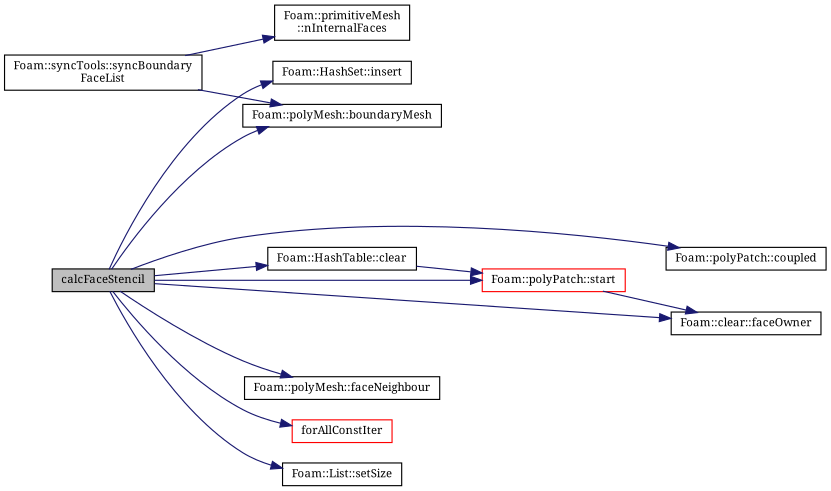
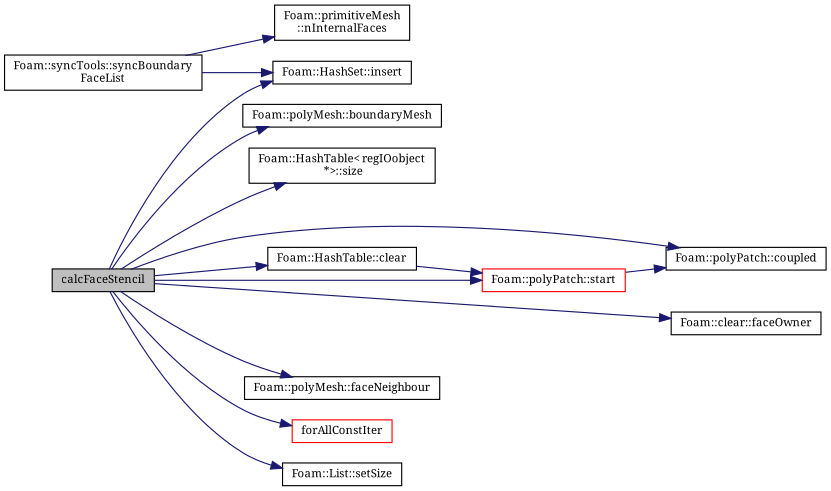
(229, 95) -> (232, 73)
none -> (342, 166)
(645, 301) -> (640, 271)
